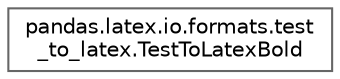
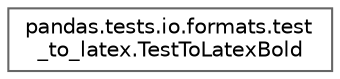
(170, 40) -> (170, 40)
